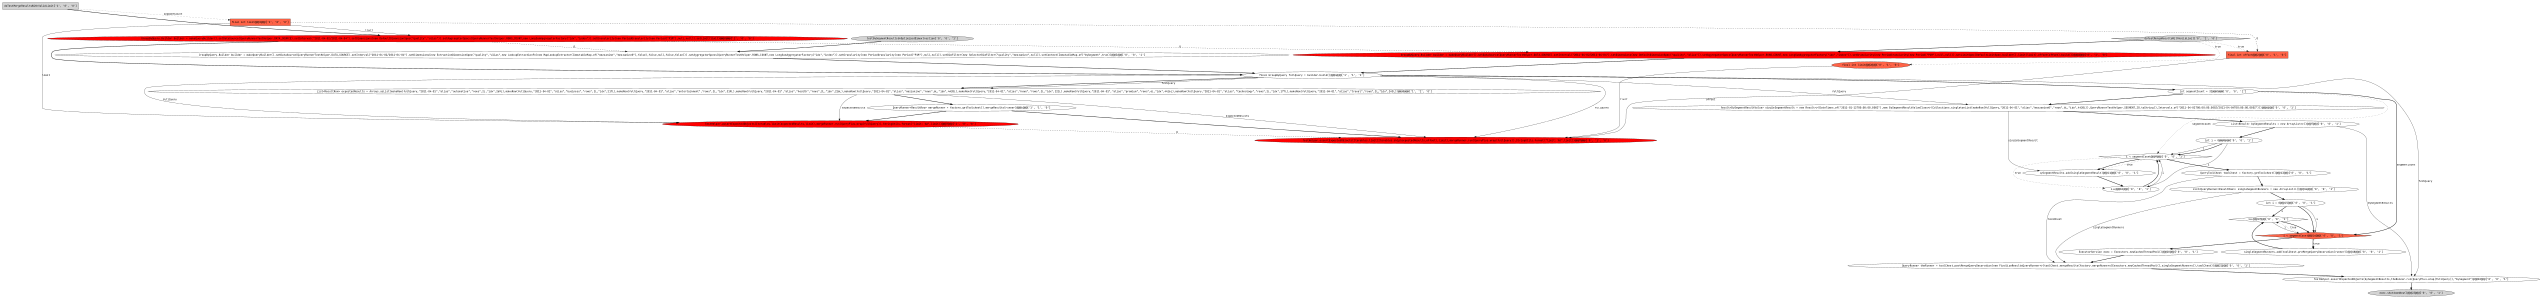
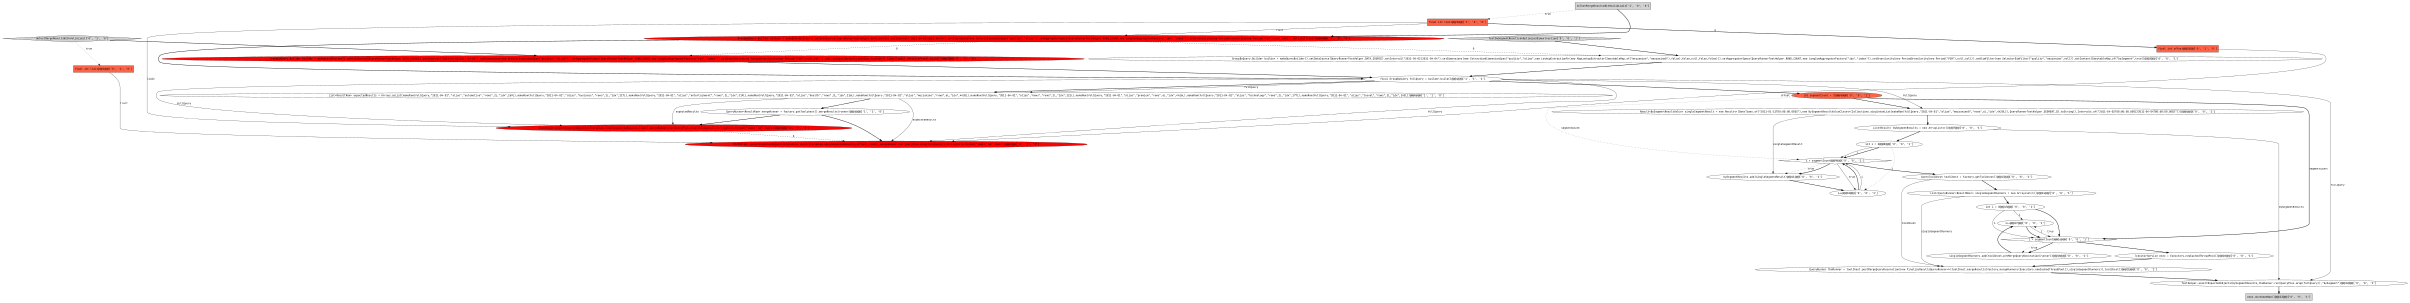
(173, 14) -> (1548, 14)
(1279, 26) -> (1821, 35)
(912, 39) -> (1534, 39)
(2225, 45) -> none
(1871, 65) -> (104, 69)
(2213, 92) -> (1837, 95)
(2190, 167) -> (1888, 173)
(2017, 168) -> (1846, 176)
(2280, 211) -> (2017, 214)
(2268, 219) -> (2025, 223)
(2313, 236) -> (2059, 240)
(2411, 293) -> (2279, 297)
